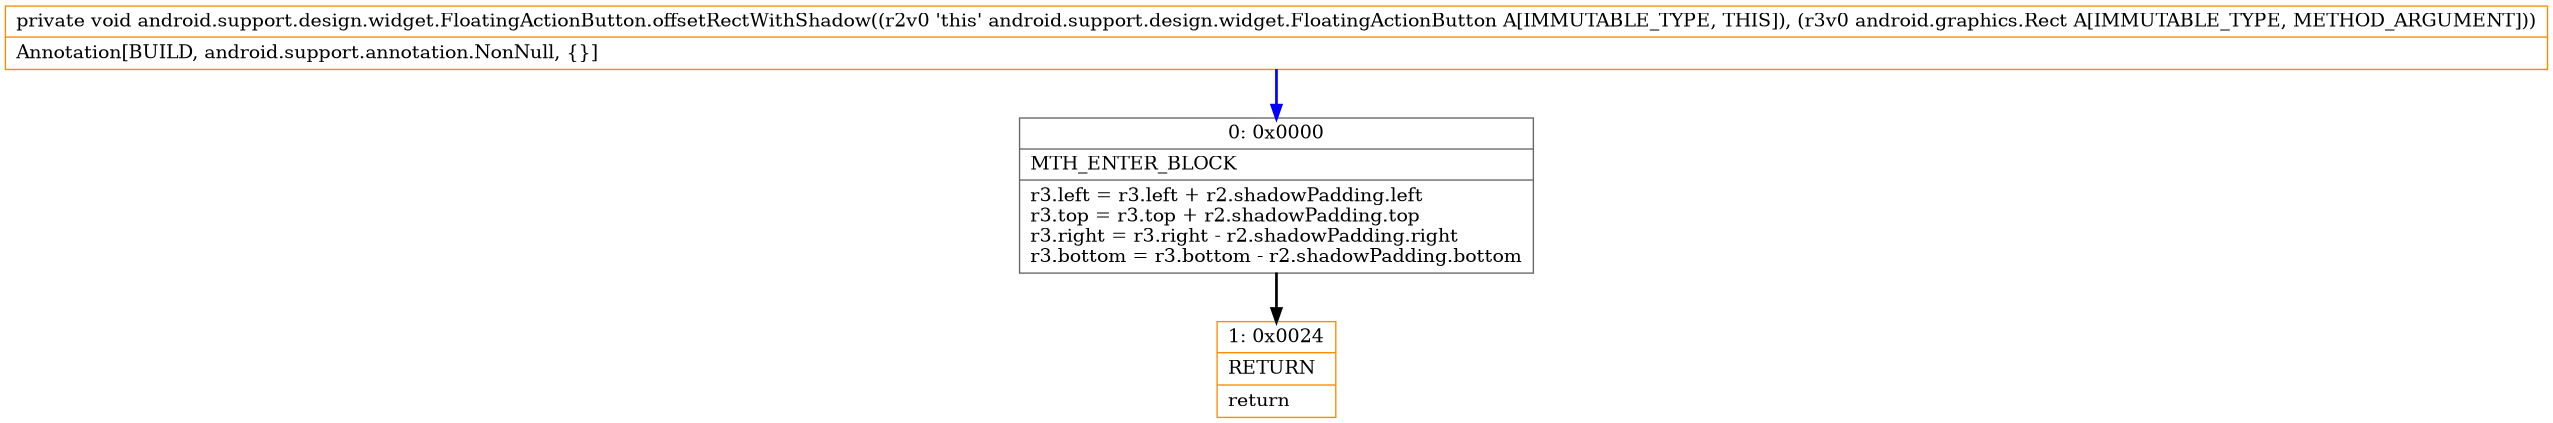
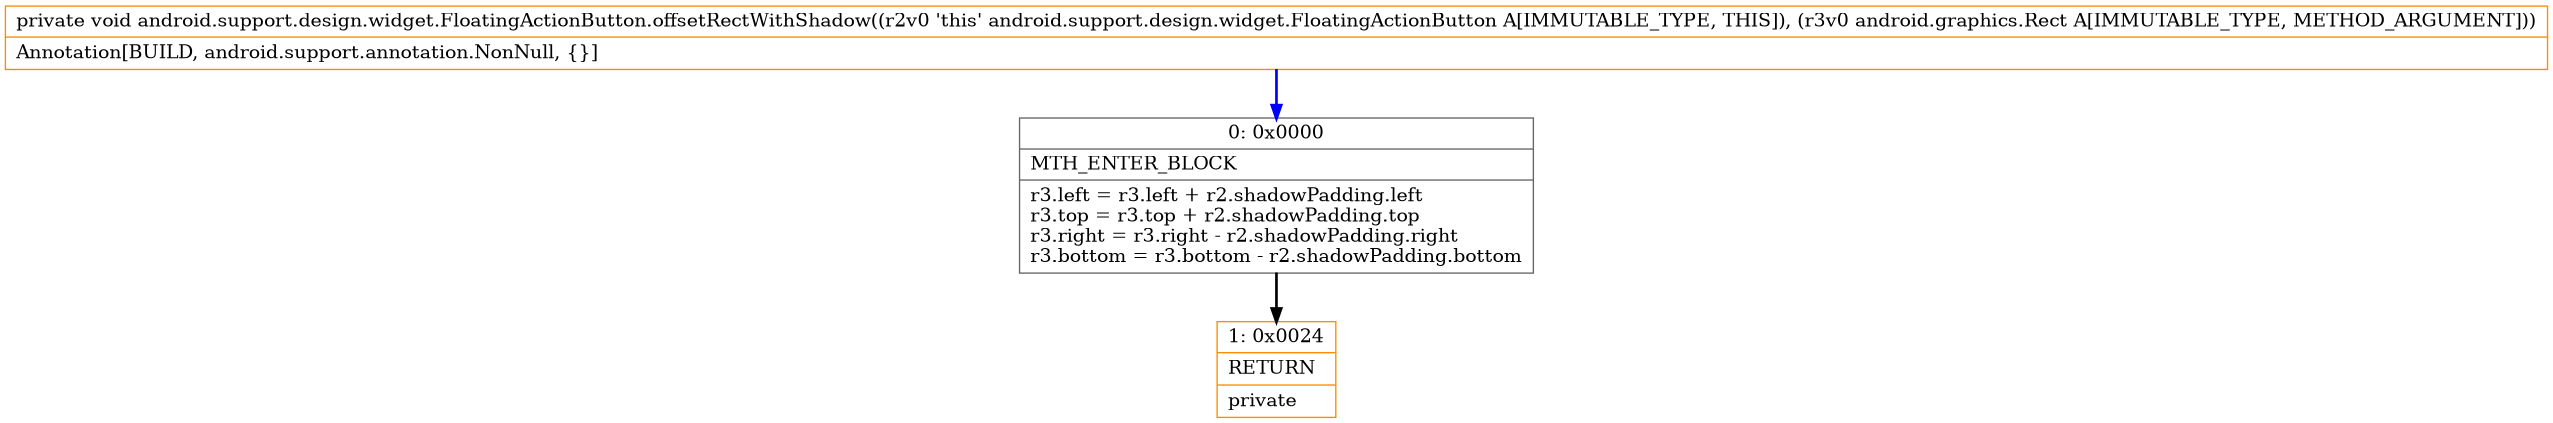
(1259, 401) -> (1263, 401)
